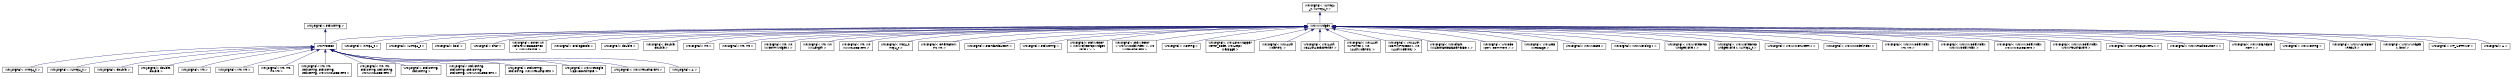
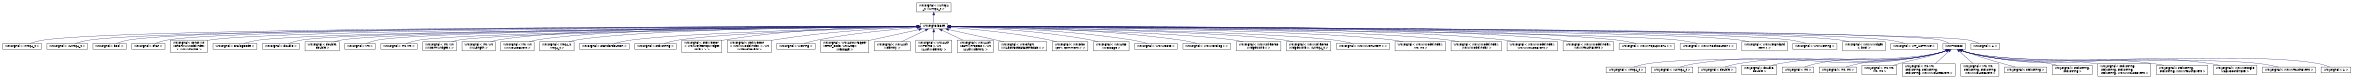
(1320, 26) -> (934, 26)
(325, 38) -> (1989, 59)
(528, 46) -> (189, 46)
(939, 46) -> none
(1320, 46) -> none
(1850, 46) -> none
(2352, 46) -> none
